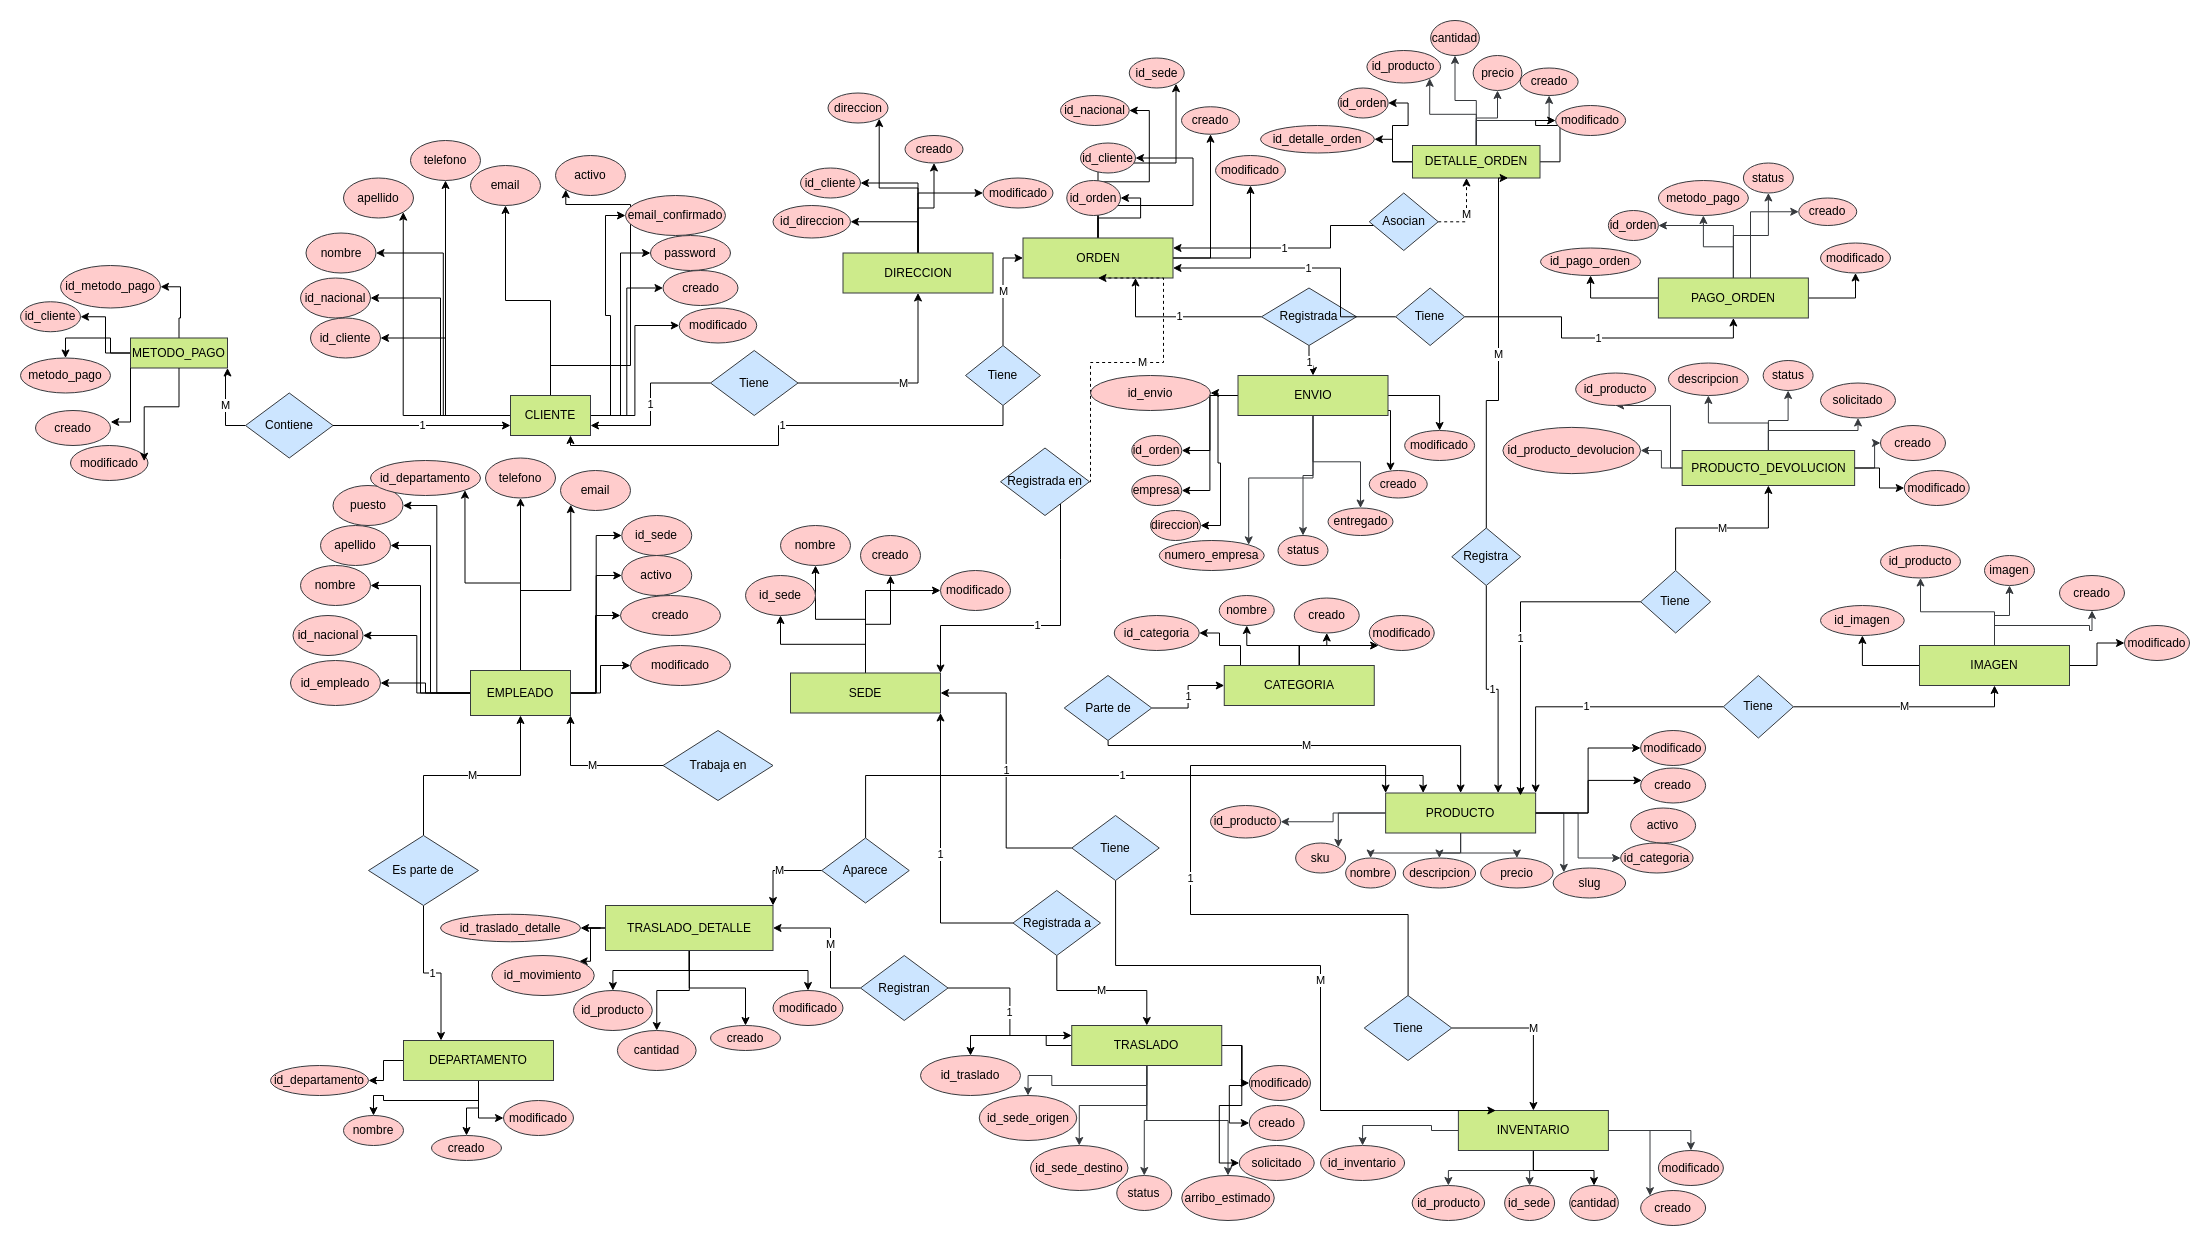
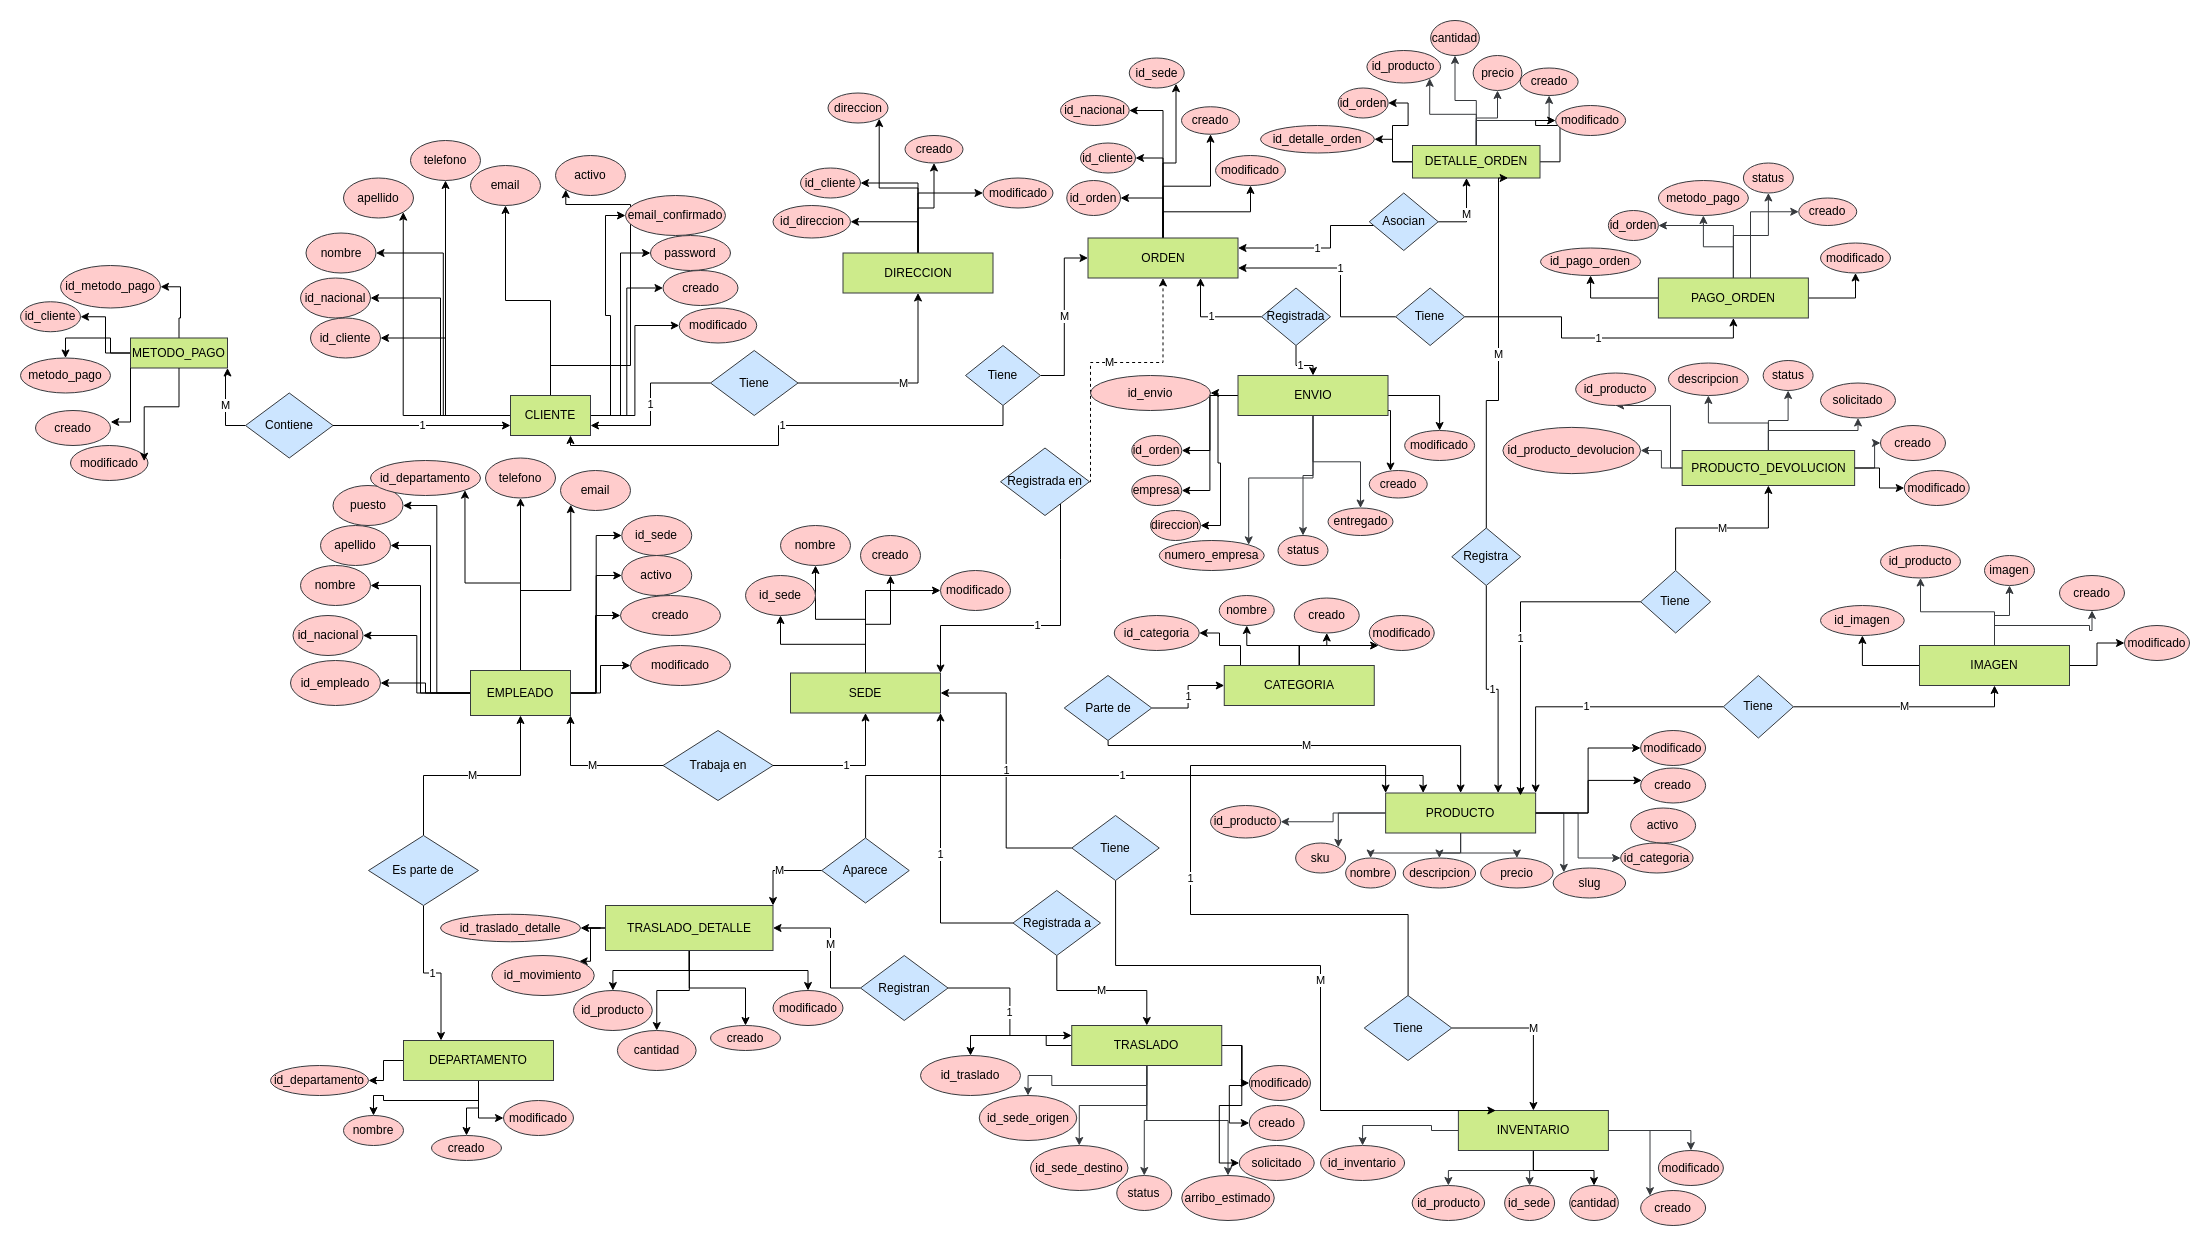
(1454, 222) -> (1454, 222)
(1098, 258) -> (1163, 258)
(1309, 317) -> (1296, 317)
none -> (842, 766)
